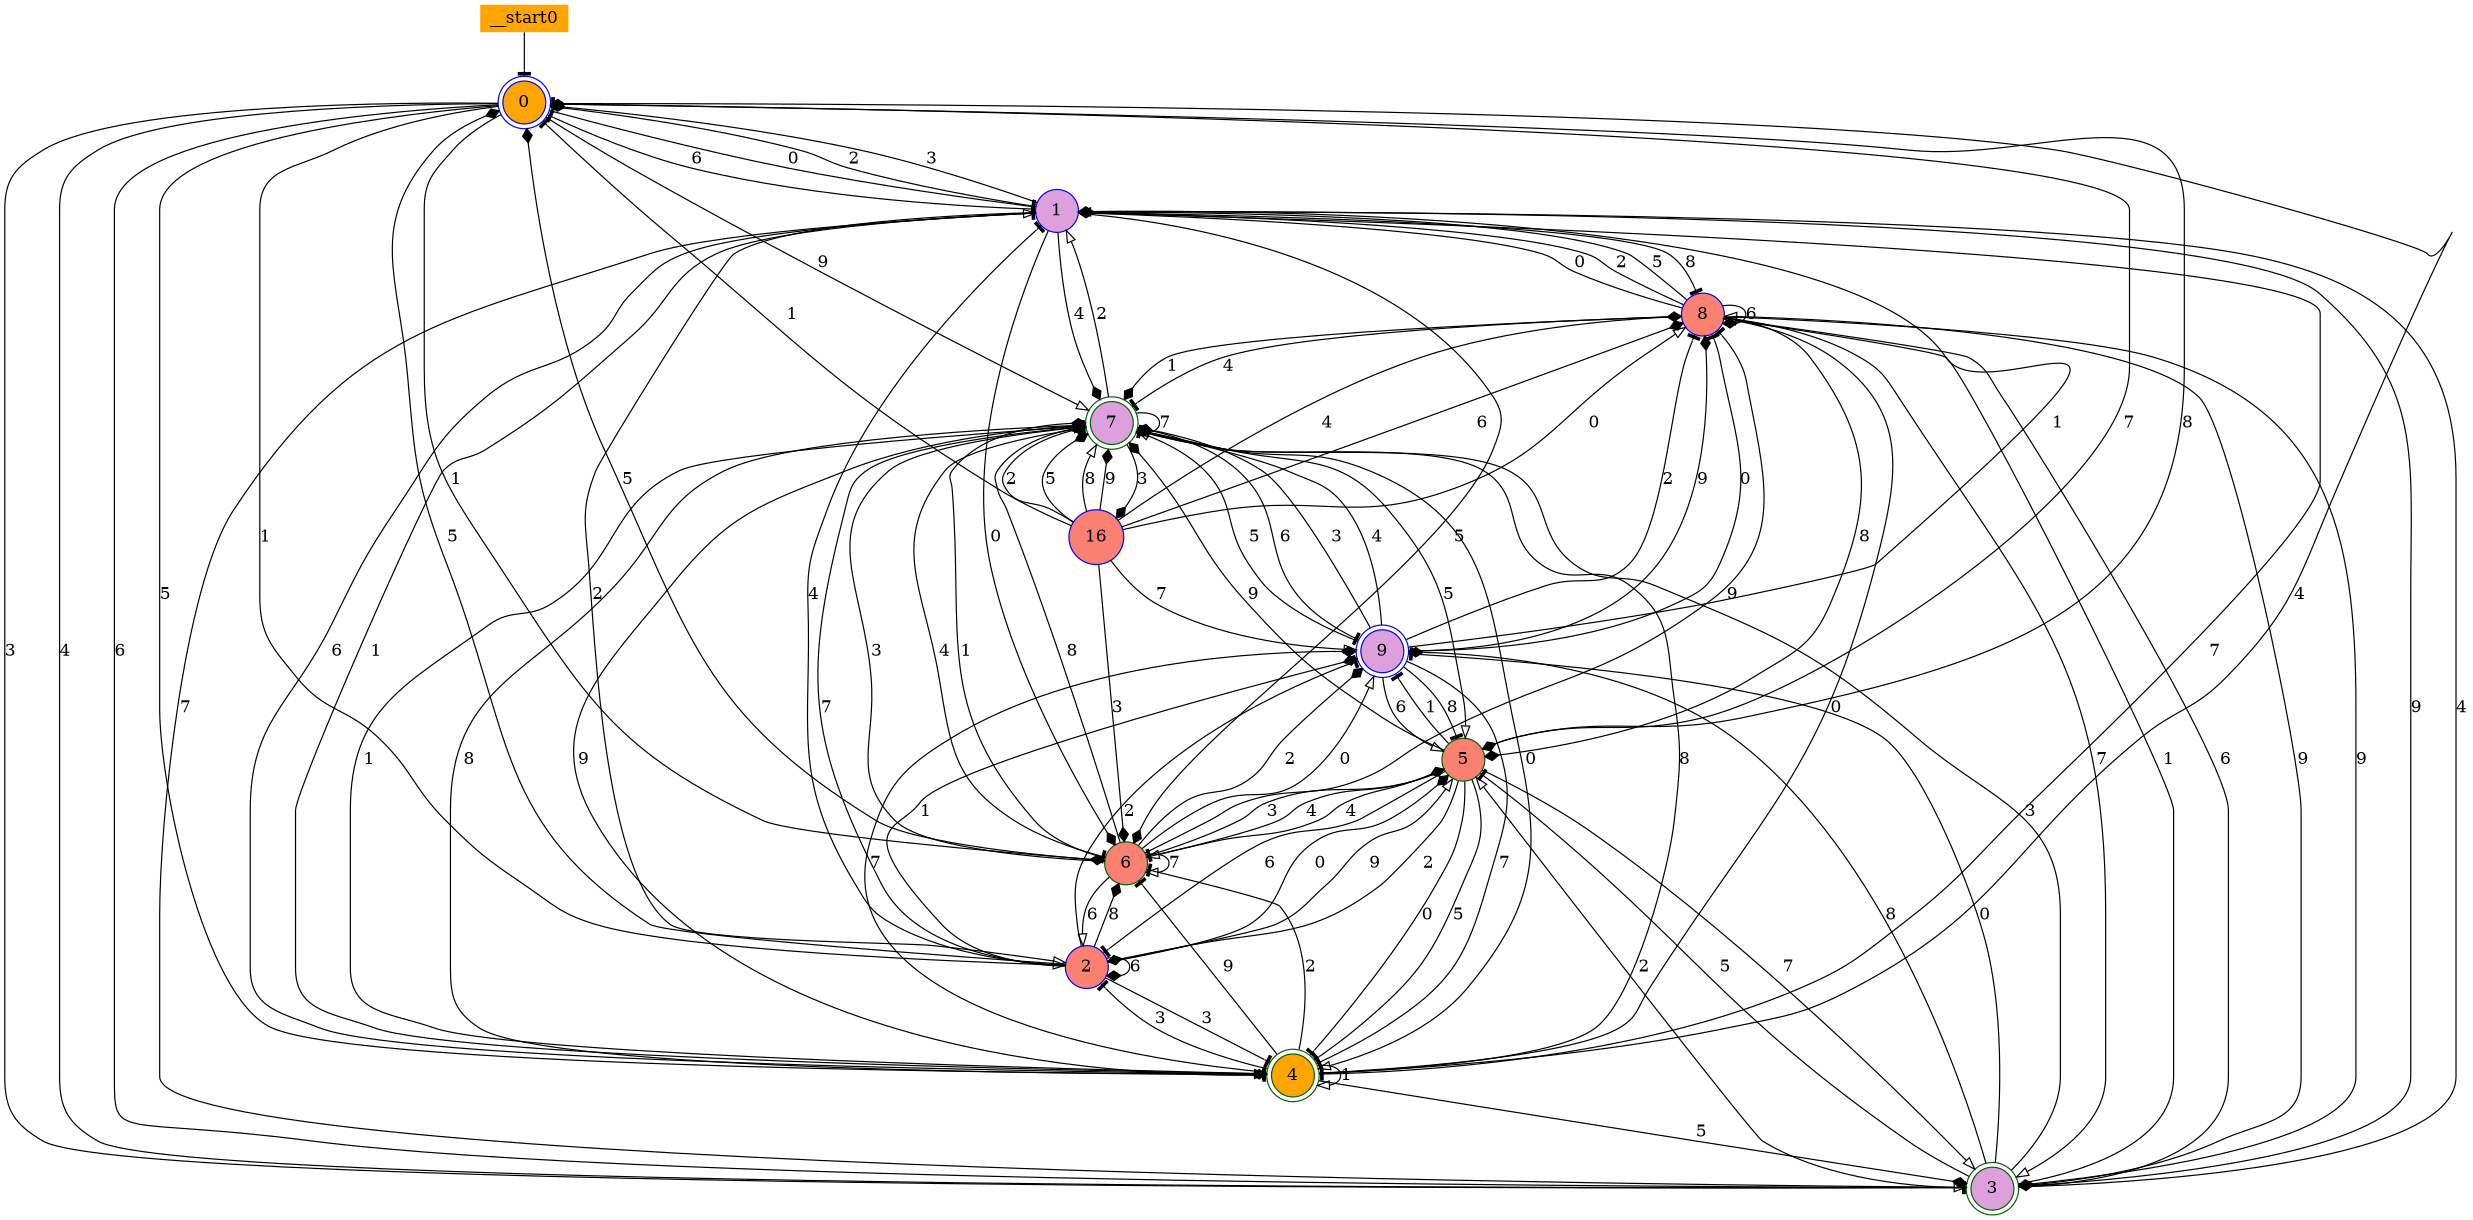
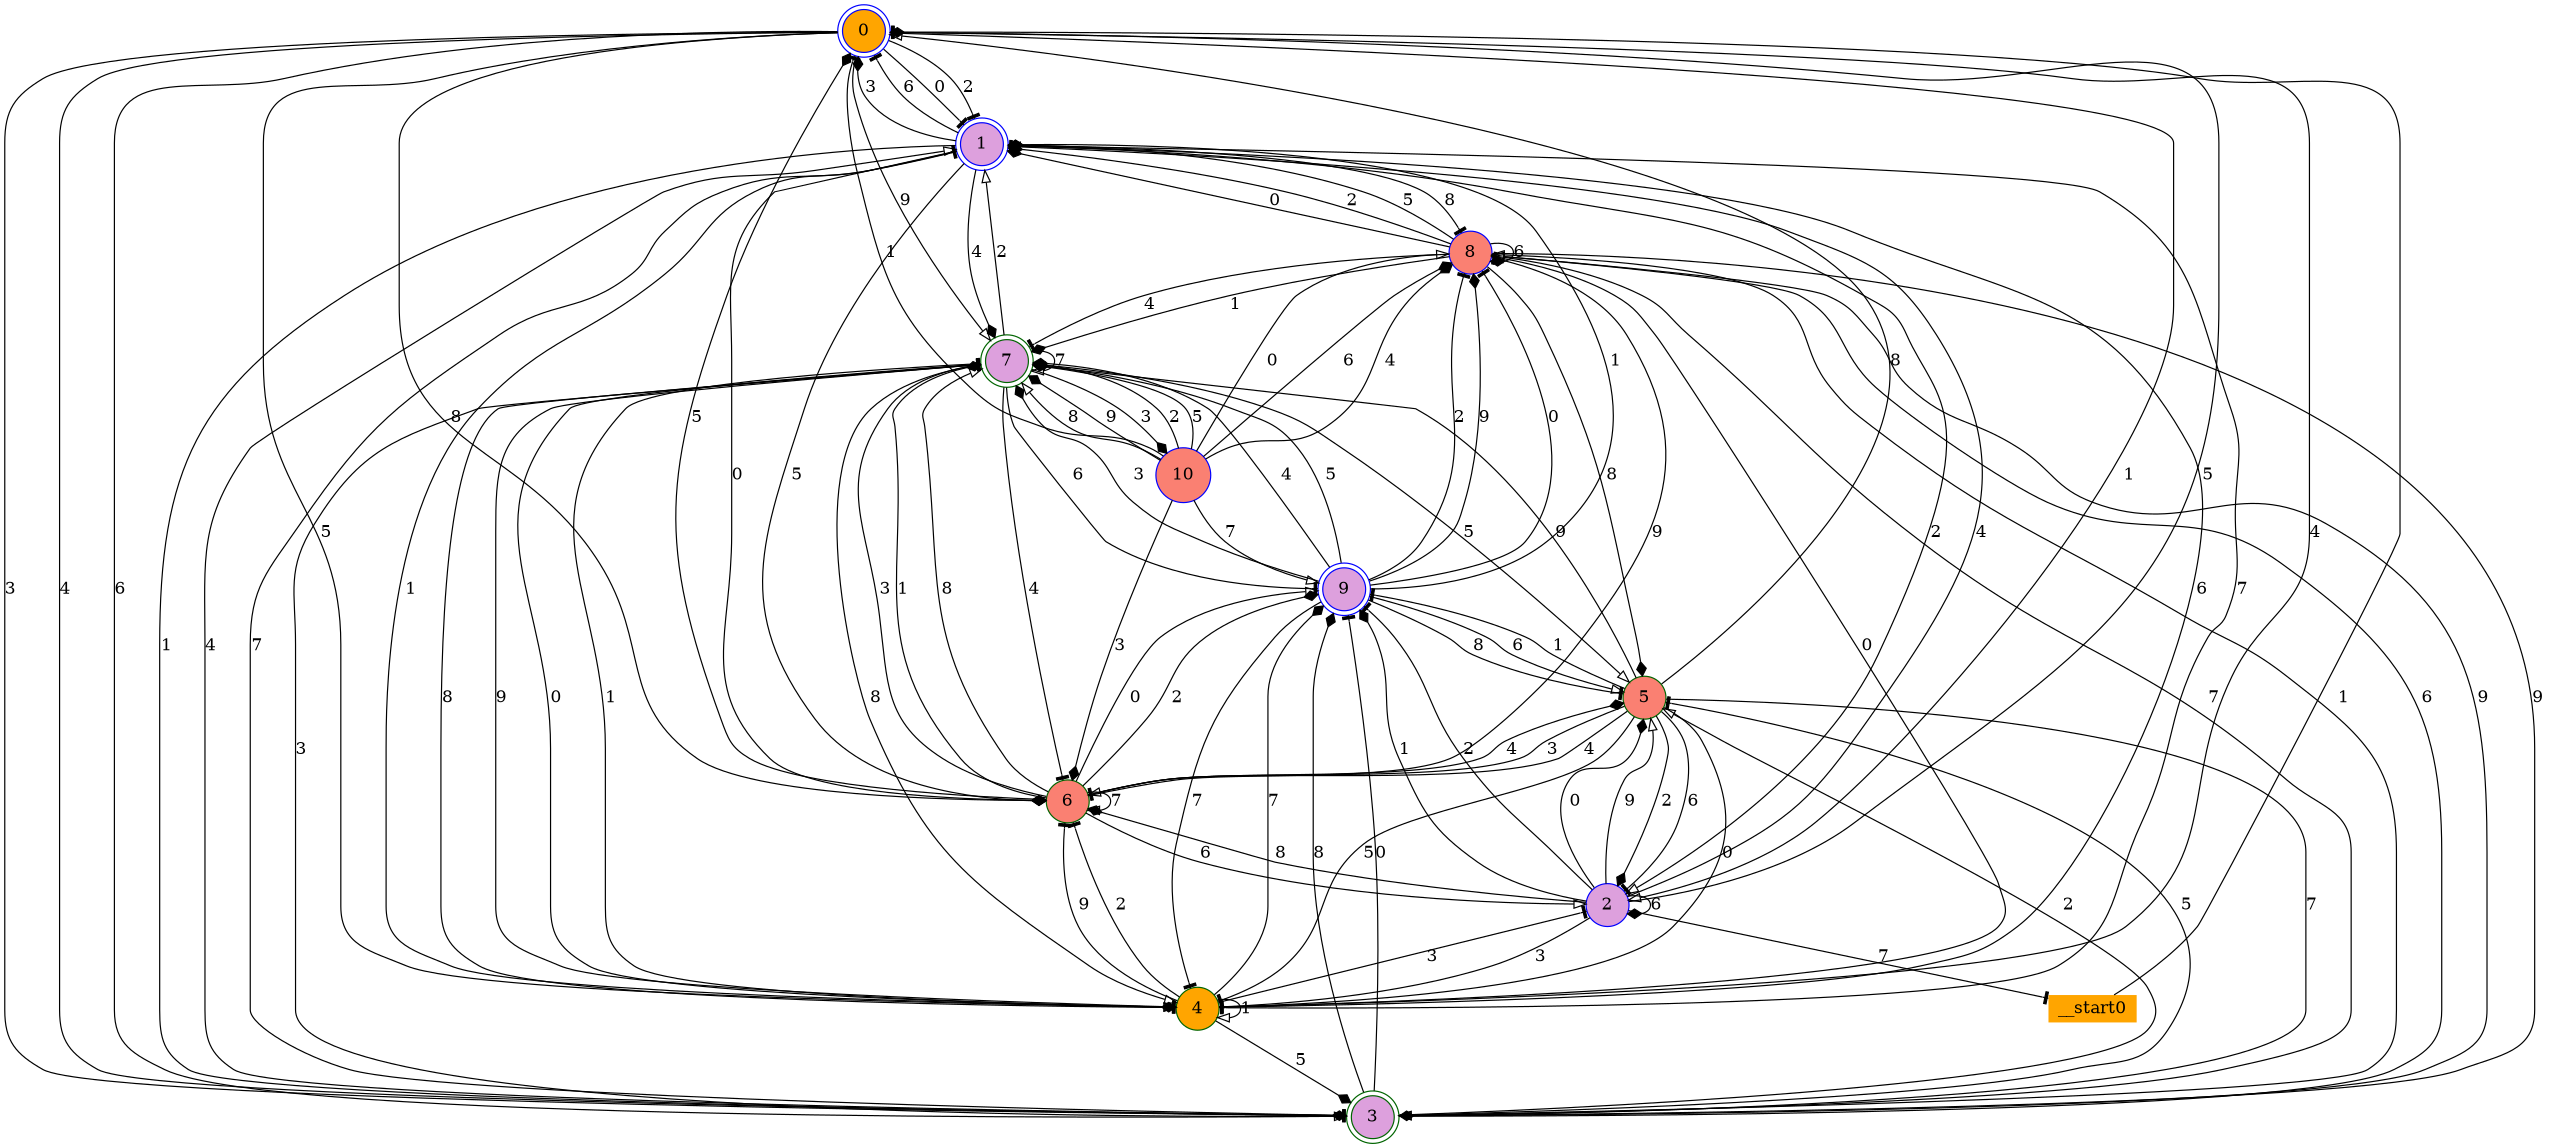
(1919, 150) -> (1632, 173)
(1813, 151) -> none
(1057, 211) -> (982, 144)
(456, 480) -> (456, 418)
(1096, 537) -> (1183, 475)
(818, 674) -> (1835, 954)
(2417, 708) -> (167, 646)
(1087, 967) -> (1608, 905)
(1293, 1075) -> (1198, 1009)
